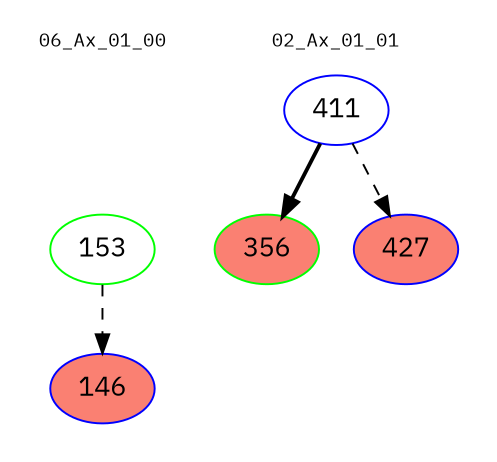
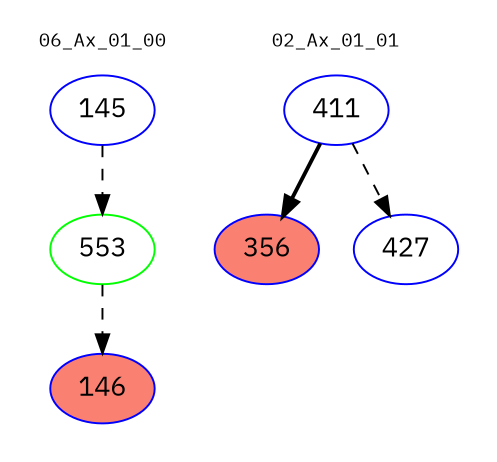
none -> (102, 110)
(102, 249) -> (102, 249)
(267, 249) -> (267, 249)
(406, 249) -> (406, 249)
